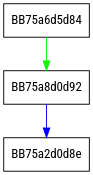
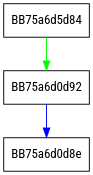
(47, 87) -> (47, 87)
(47, 154) -> (47, 154)
